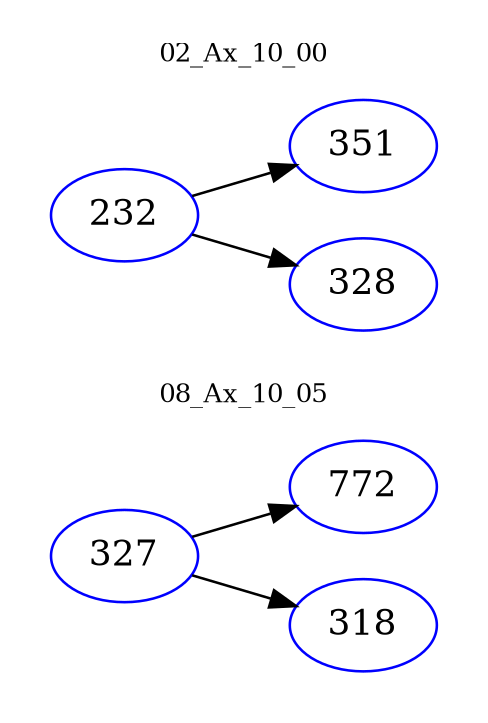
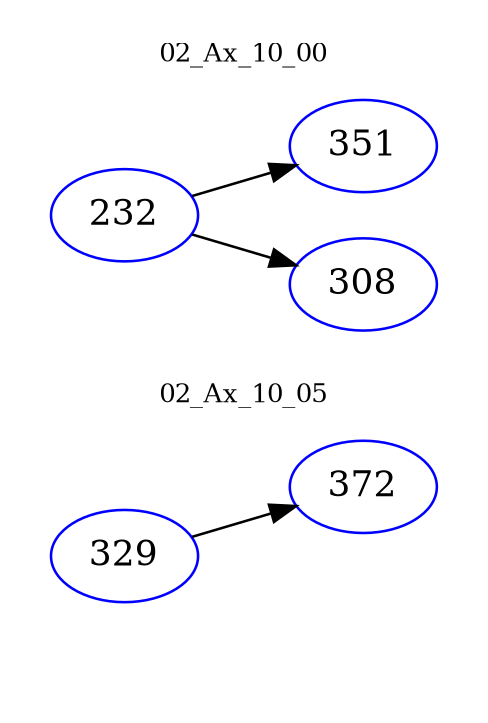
(363, 284) -> (363, 284)
(244, 396) -> (244, 396)
(363, 487) -> (363, 487)
(125, 556) -> (125, 556)
(363, 625) -> none
